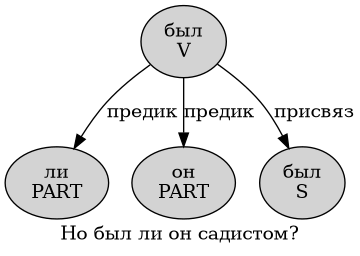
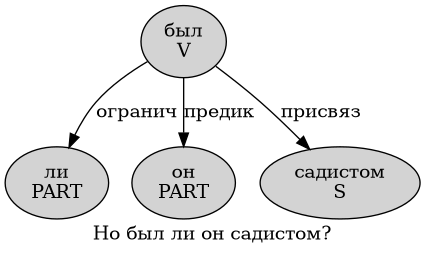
(143, 112) -> (137, 112)
(302, 183) -> (340, 183)
